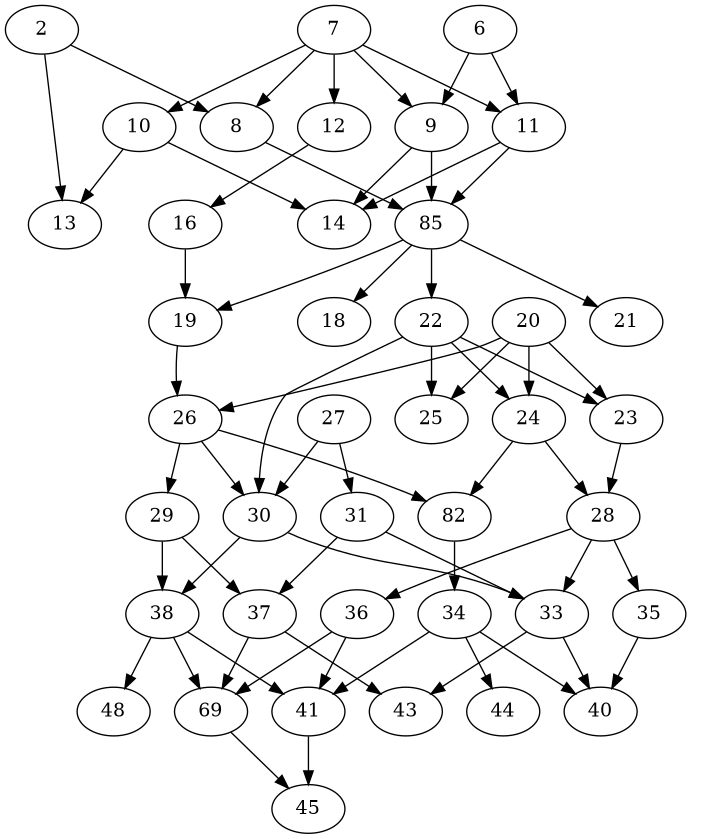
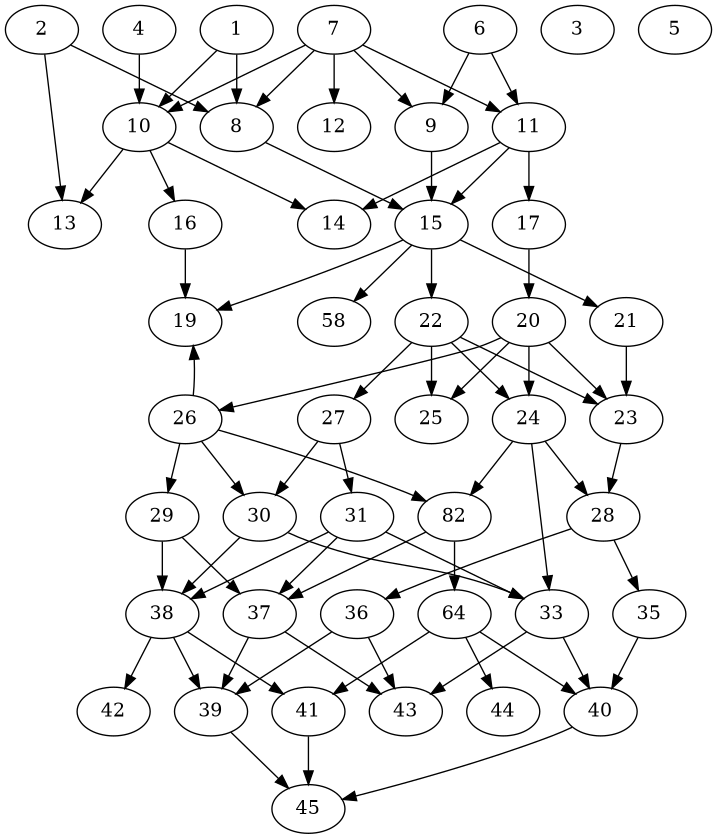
none -> (139, 30)
none -> (237, 30)
none -> (578, 30)
none -> (675, 30)
(388, 171) -> none
(265, 172) -> (159, 169)
(432, 225) -> (432, 225)
none -> (529, 225)
(334, 322) -> (334, 322)
(176, 364) -> (194, 377)
none -> (626, 364)
(319, 378) -> (394, 360)
(581, 559) -> (540, 510)
none -> (266, 562)
none -> (357, 565)
(455, 614) -> (455, 614)
(337, 655) -> (377, 655)
(114, 712) -> (114, 712)
(211, 712) -> (211, 712)
none -> (465, 765)
